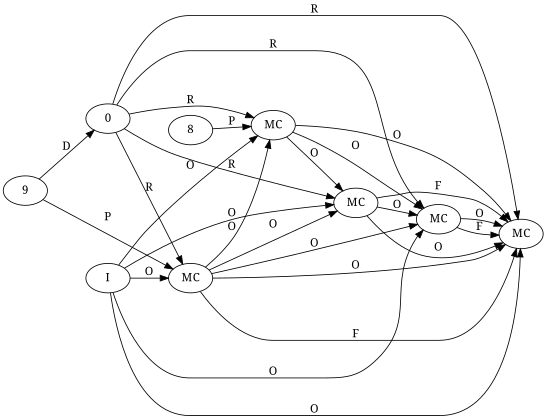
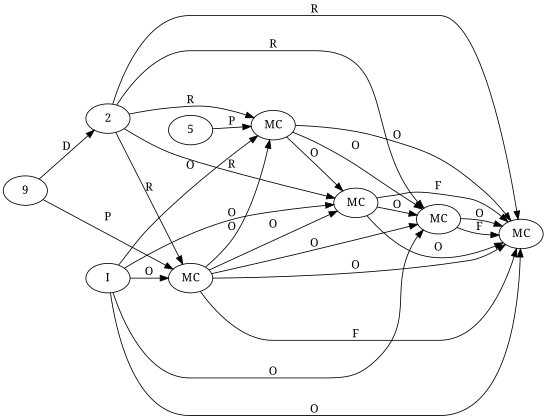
(108, 119) -> (108, 119)
(191, 130) -> (191, 130)
